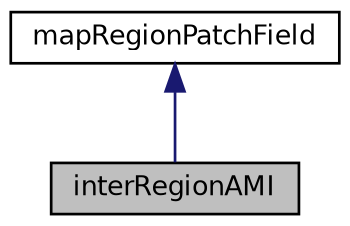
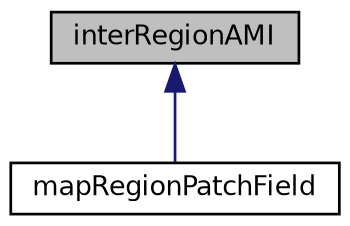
(175, 127) -> (175, 127)
